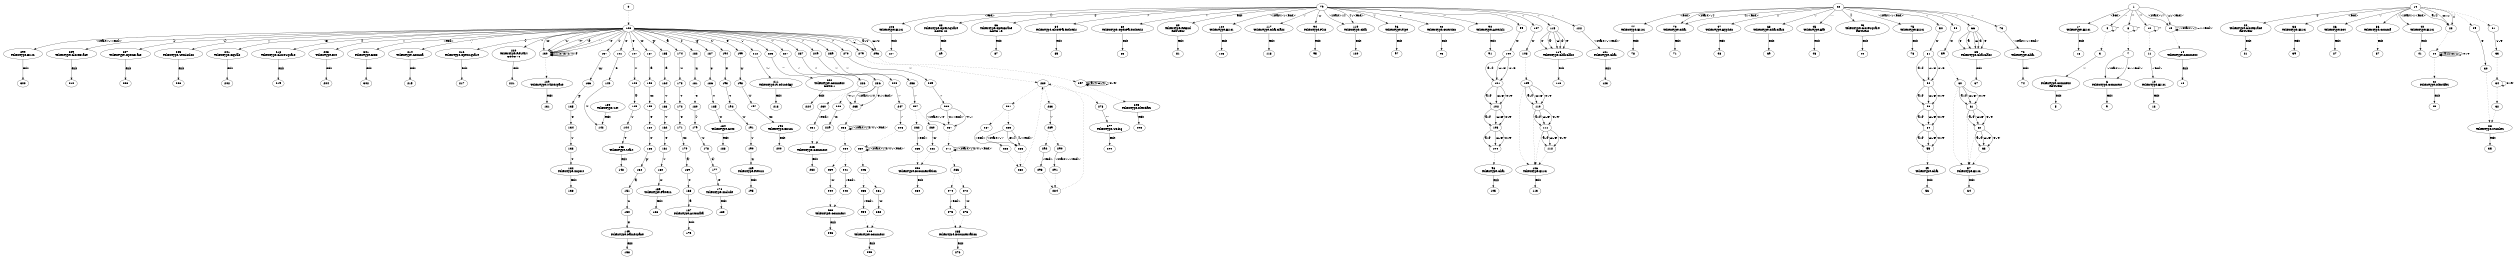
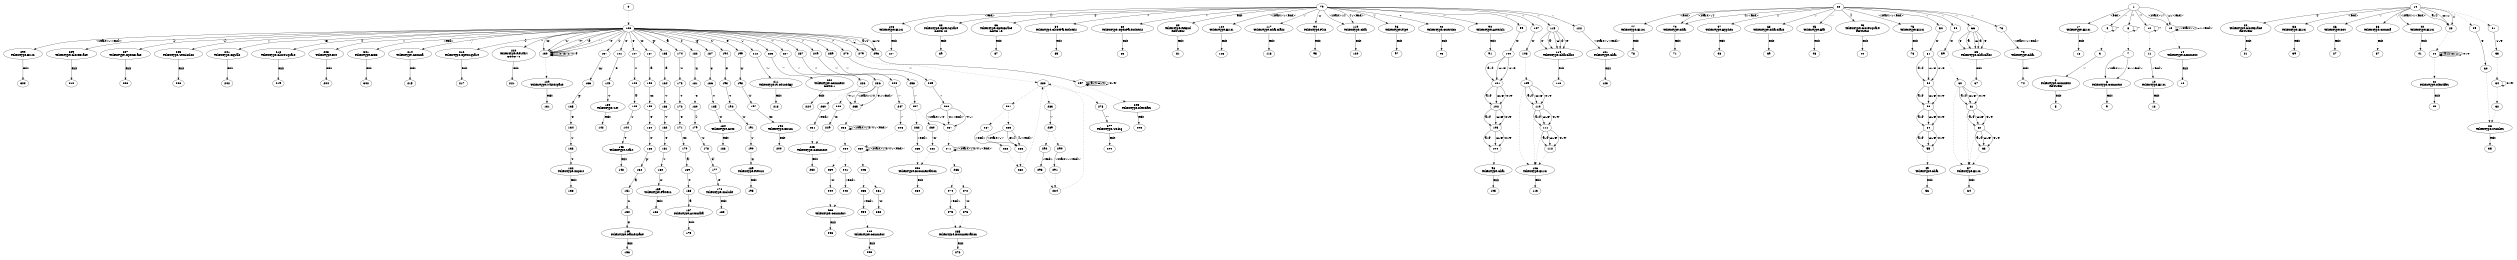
(976, 68) -> (976, 68)
(585, 103) -> (608, 93)
(875, 221) -> none
